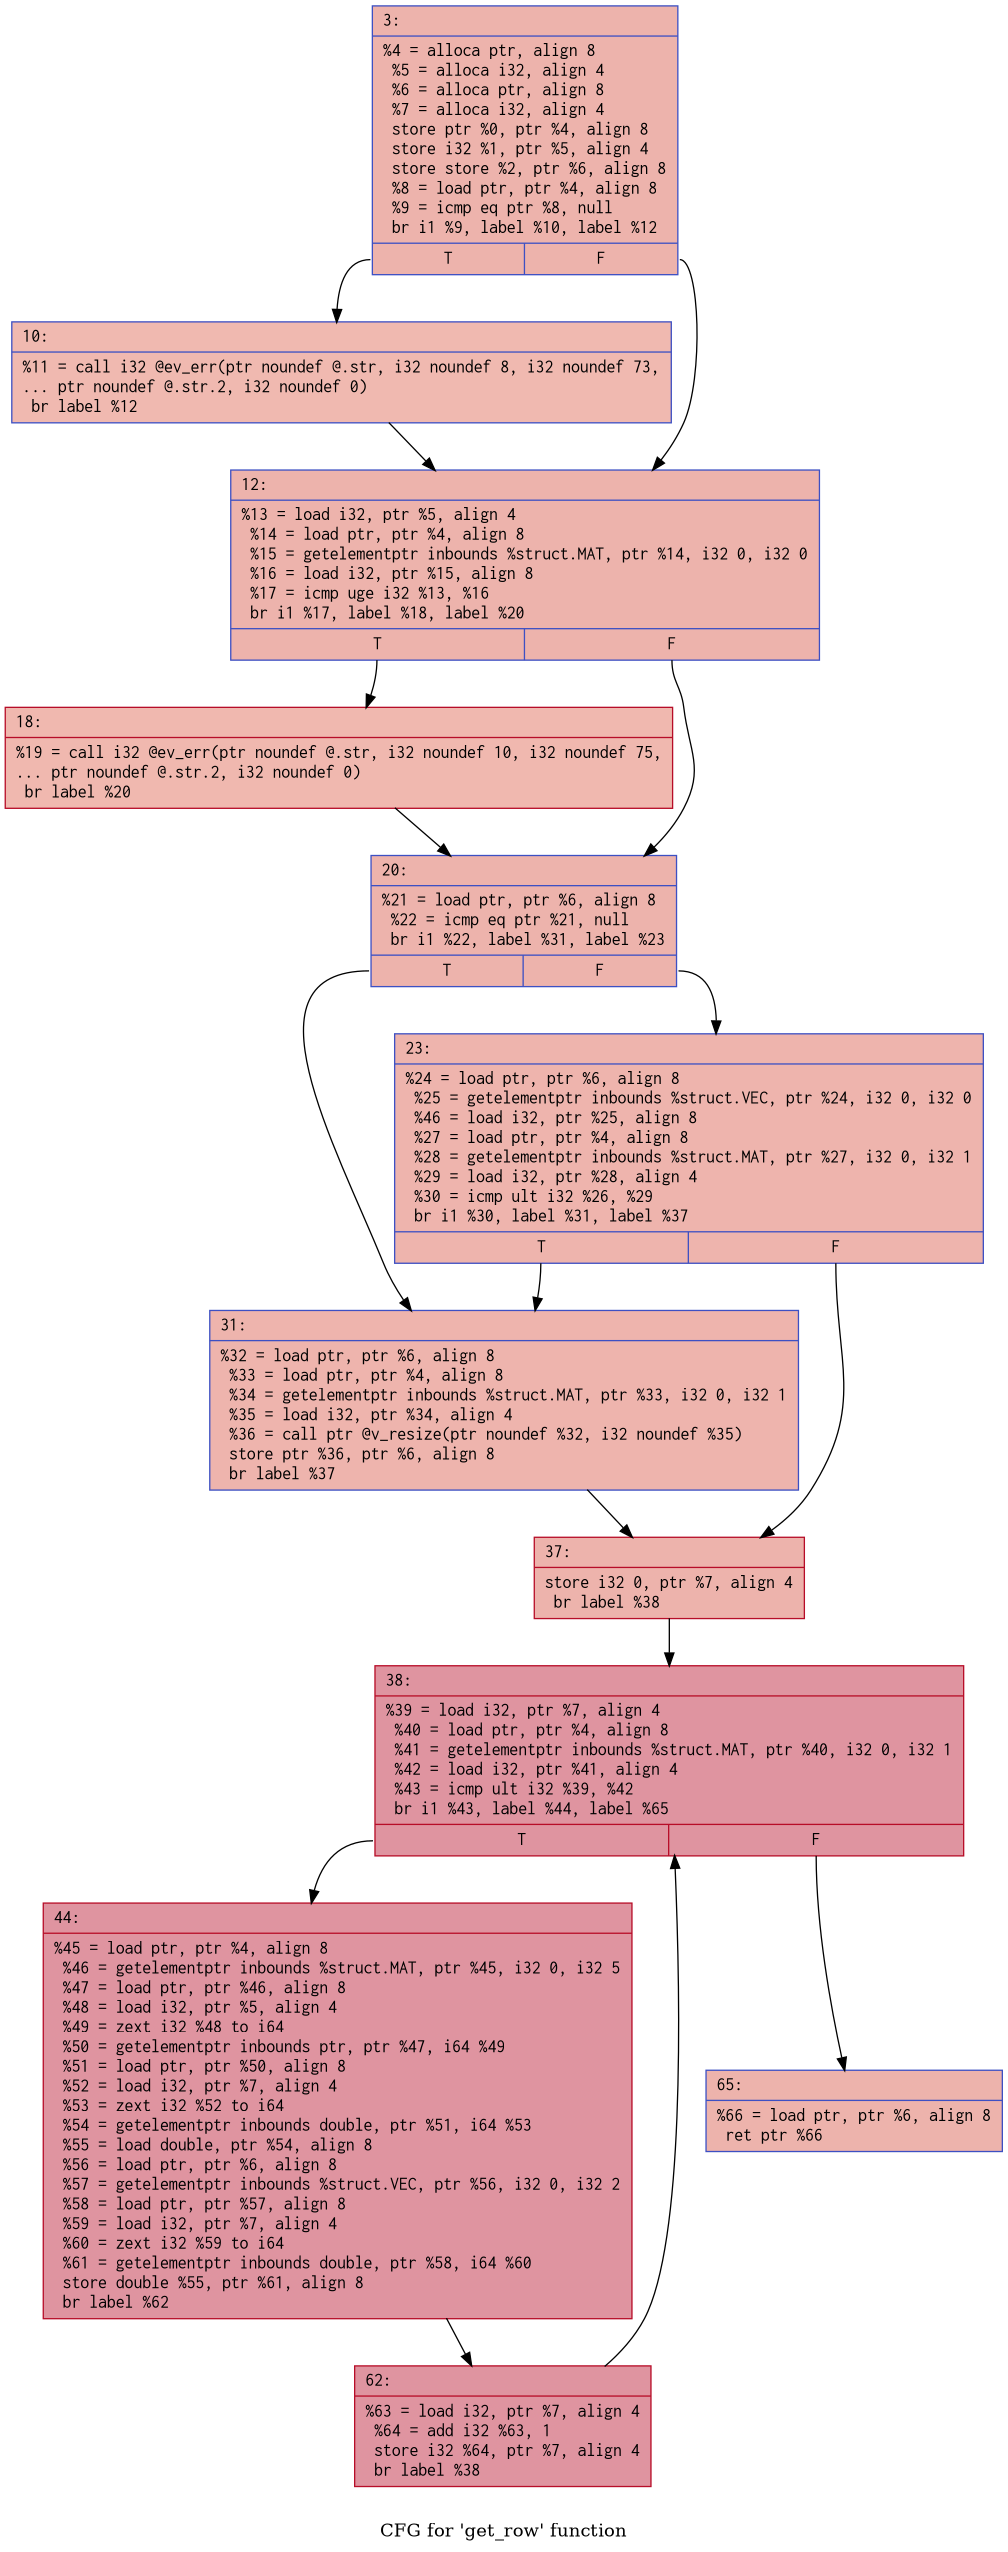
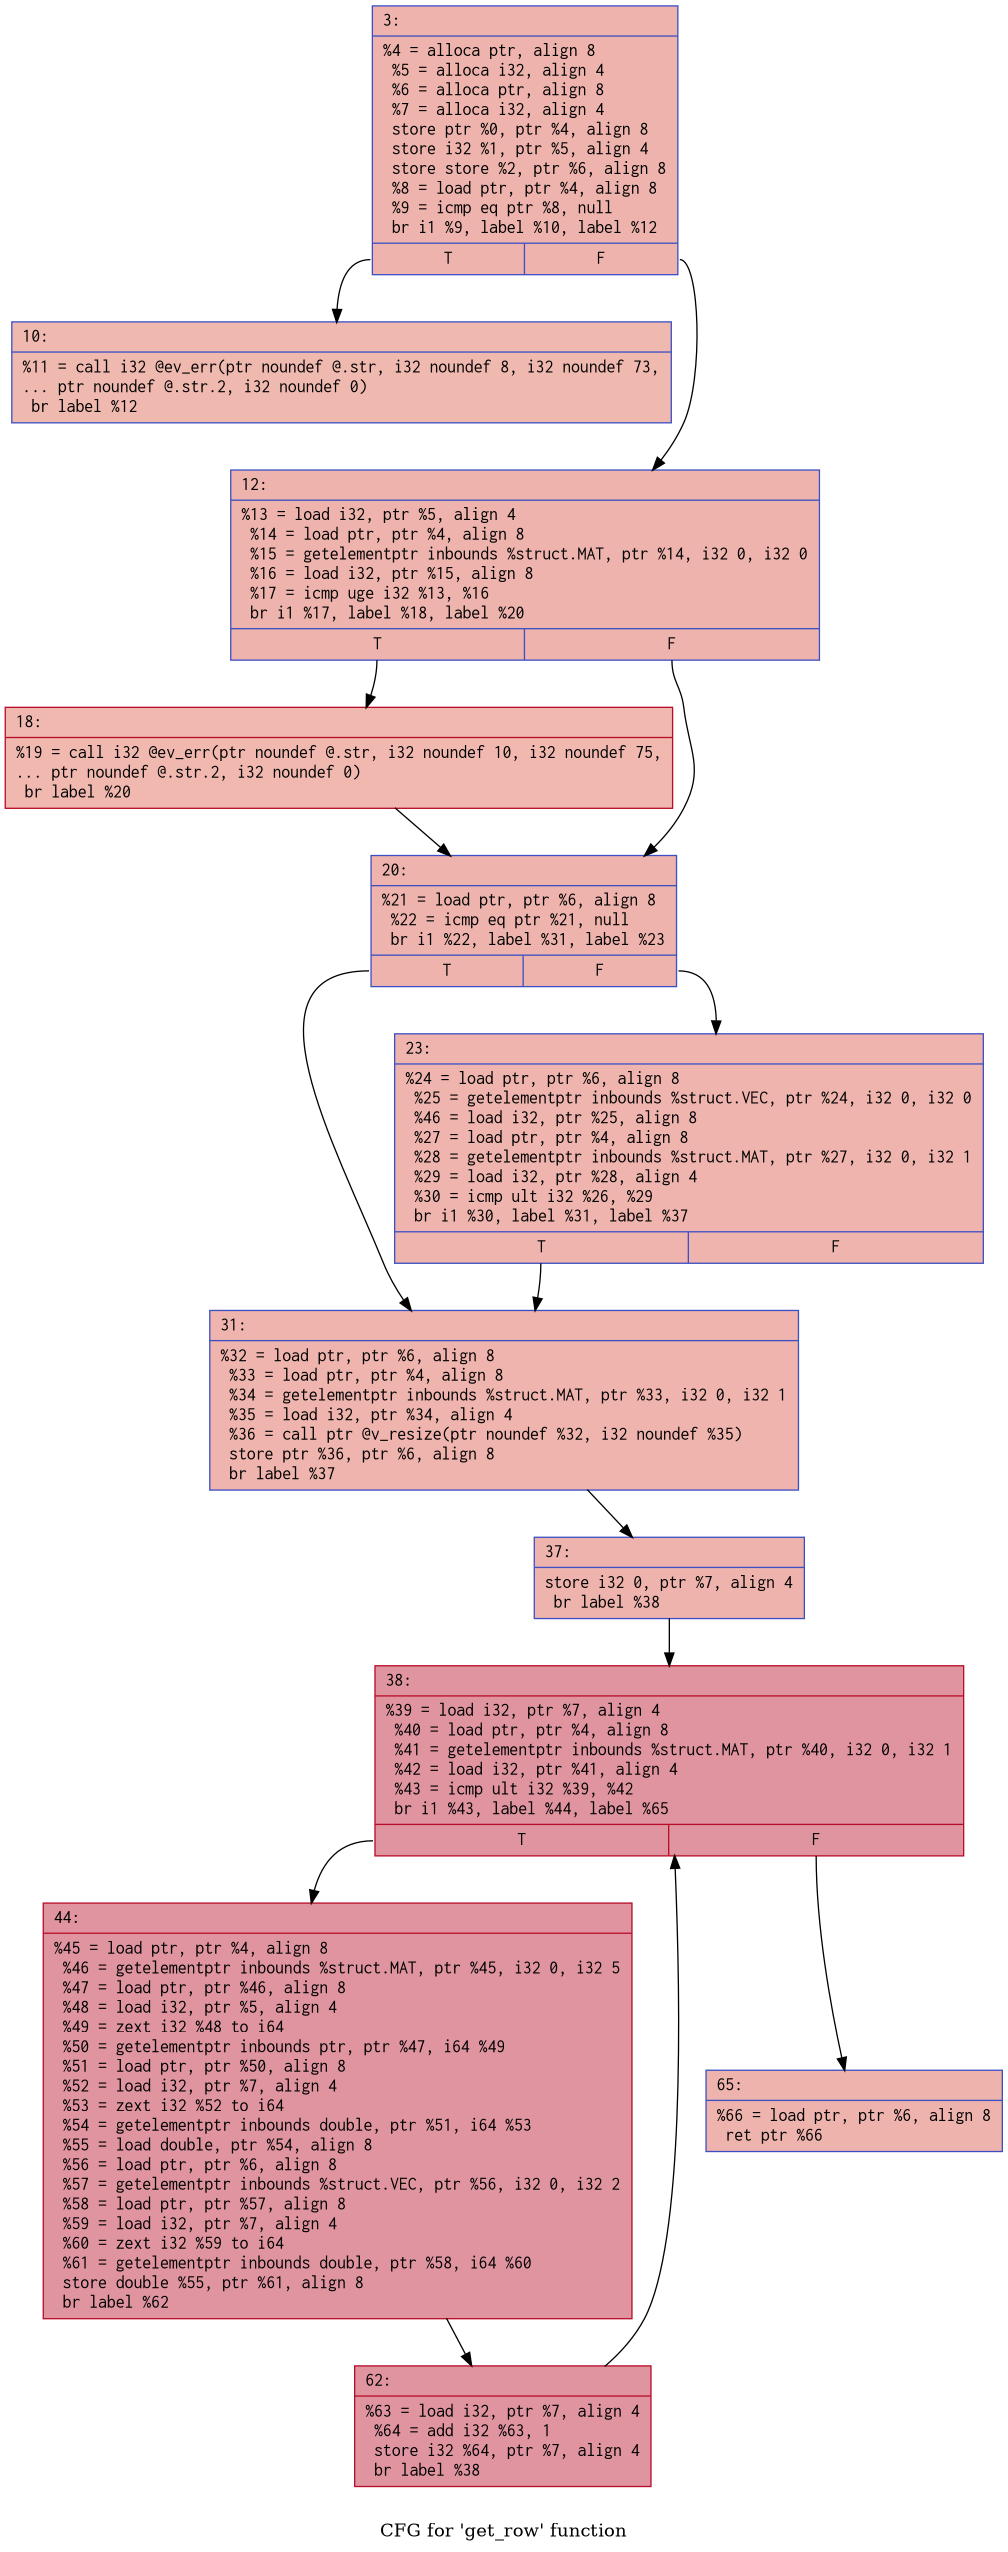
(407, 442) -> none
(843, 1408) -> none
(669, 1578) -> (669, 1578)
